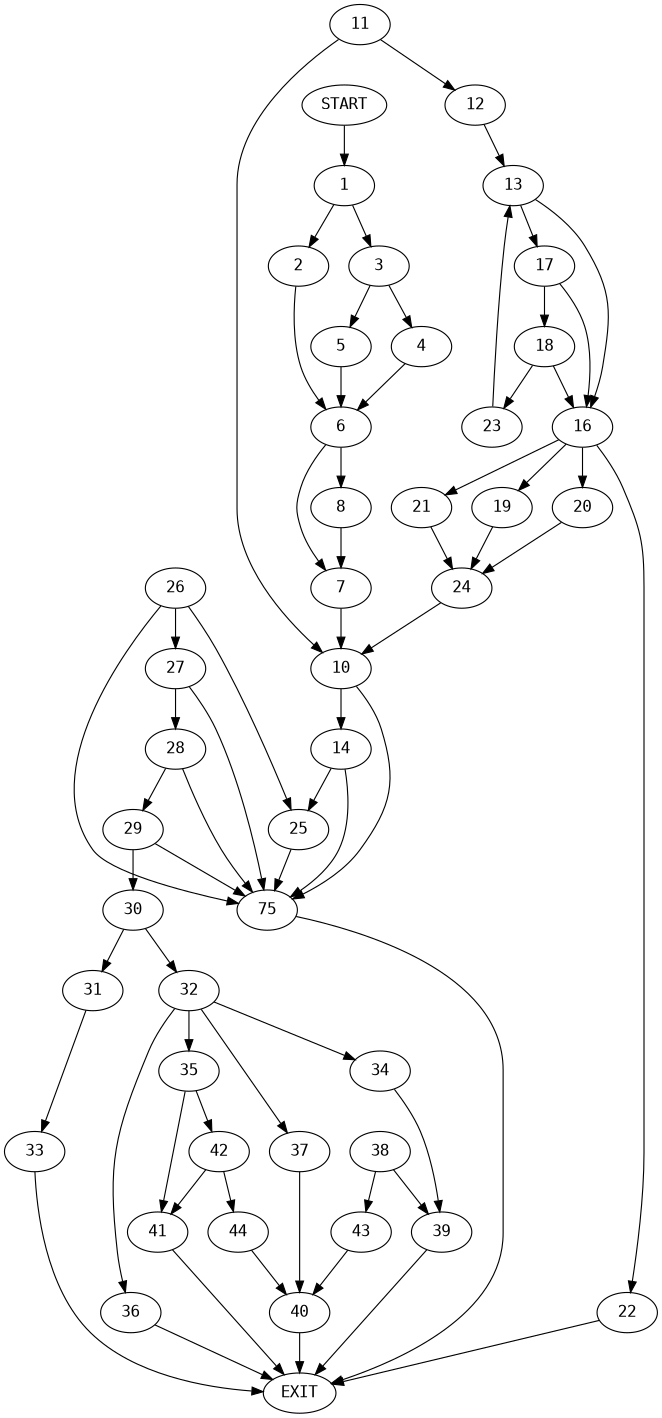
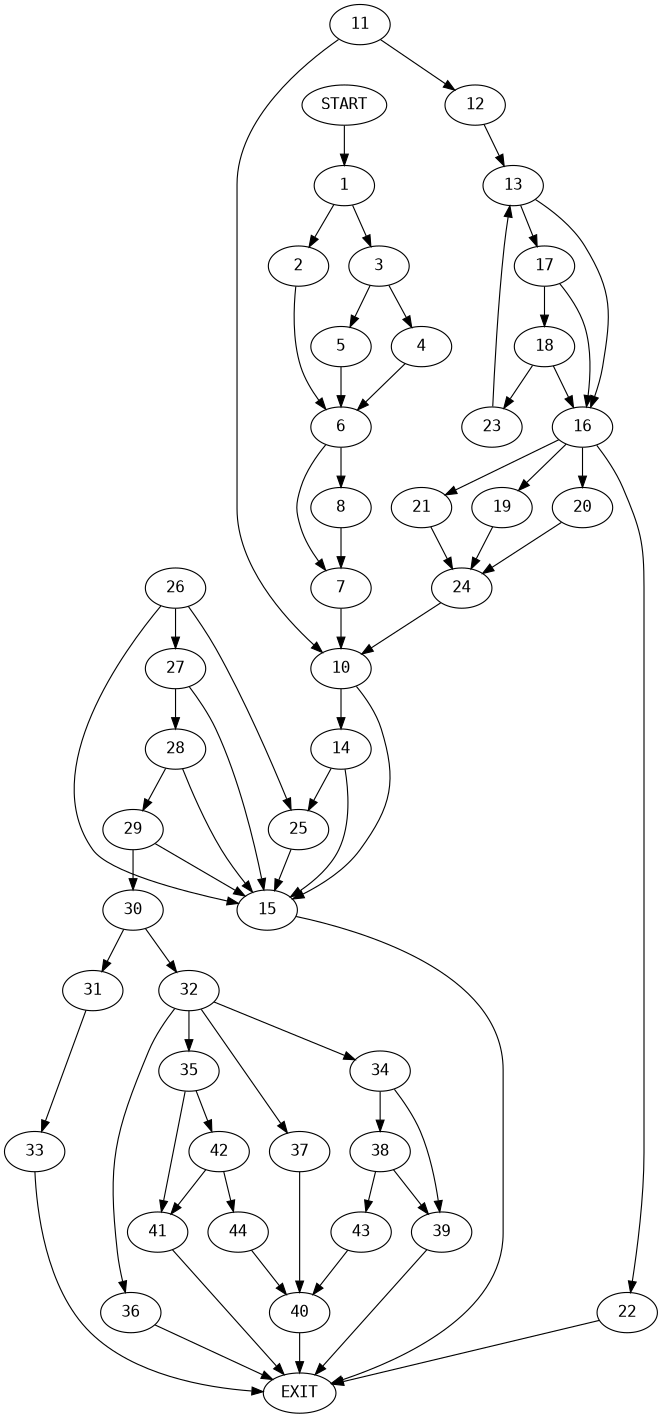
(267, 910) -> (267, 910)
none -> (380, 1106)
